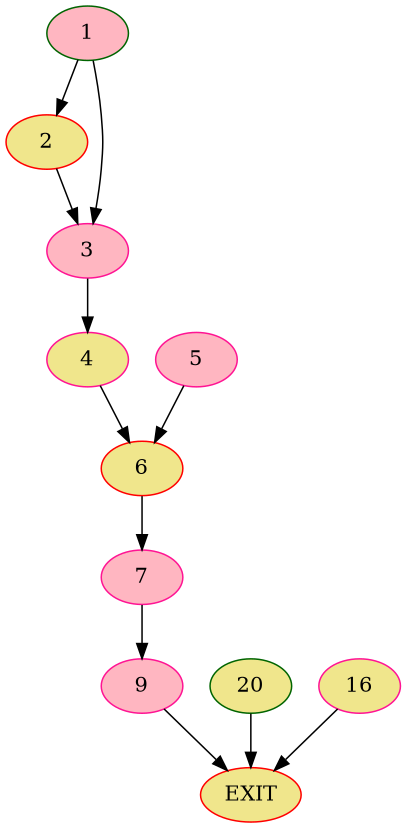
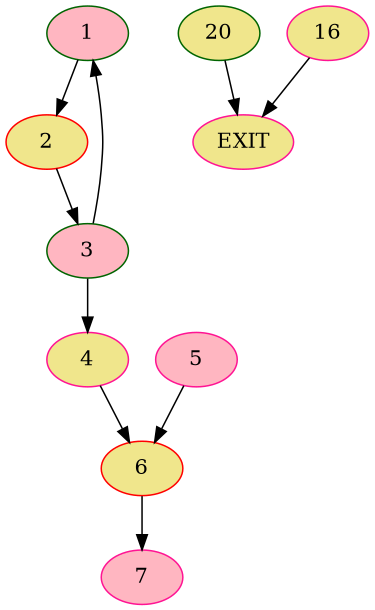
(103, 134) -> (103, 150)
(88, 251) -> (88, 251)
(142, 686) -> none
(251, 795) -> (243, 142)
